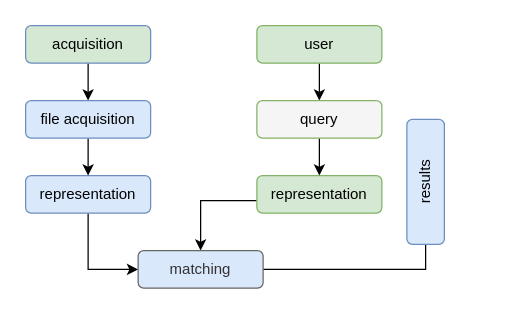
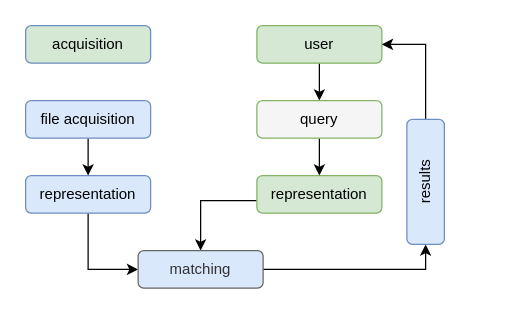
none -> (426, 64)
(88, 86) -> none
(426, 251) -> (426, 254)
